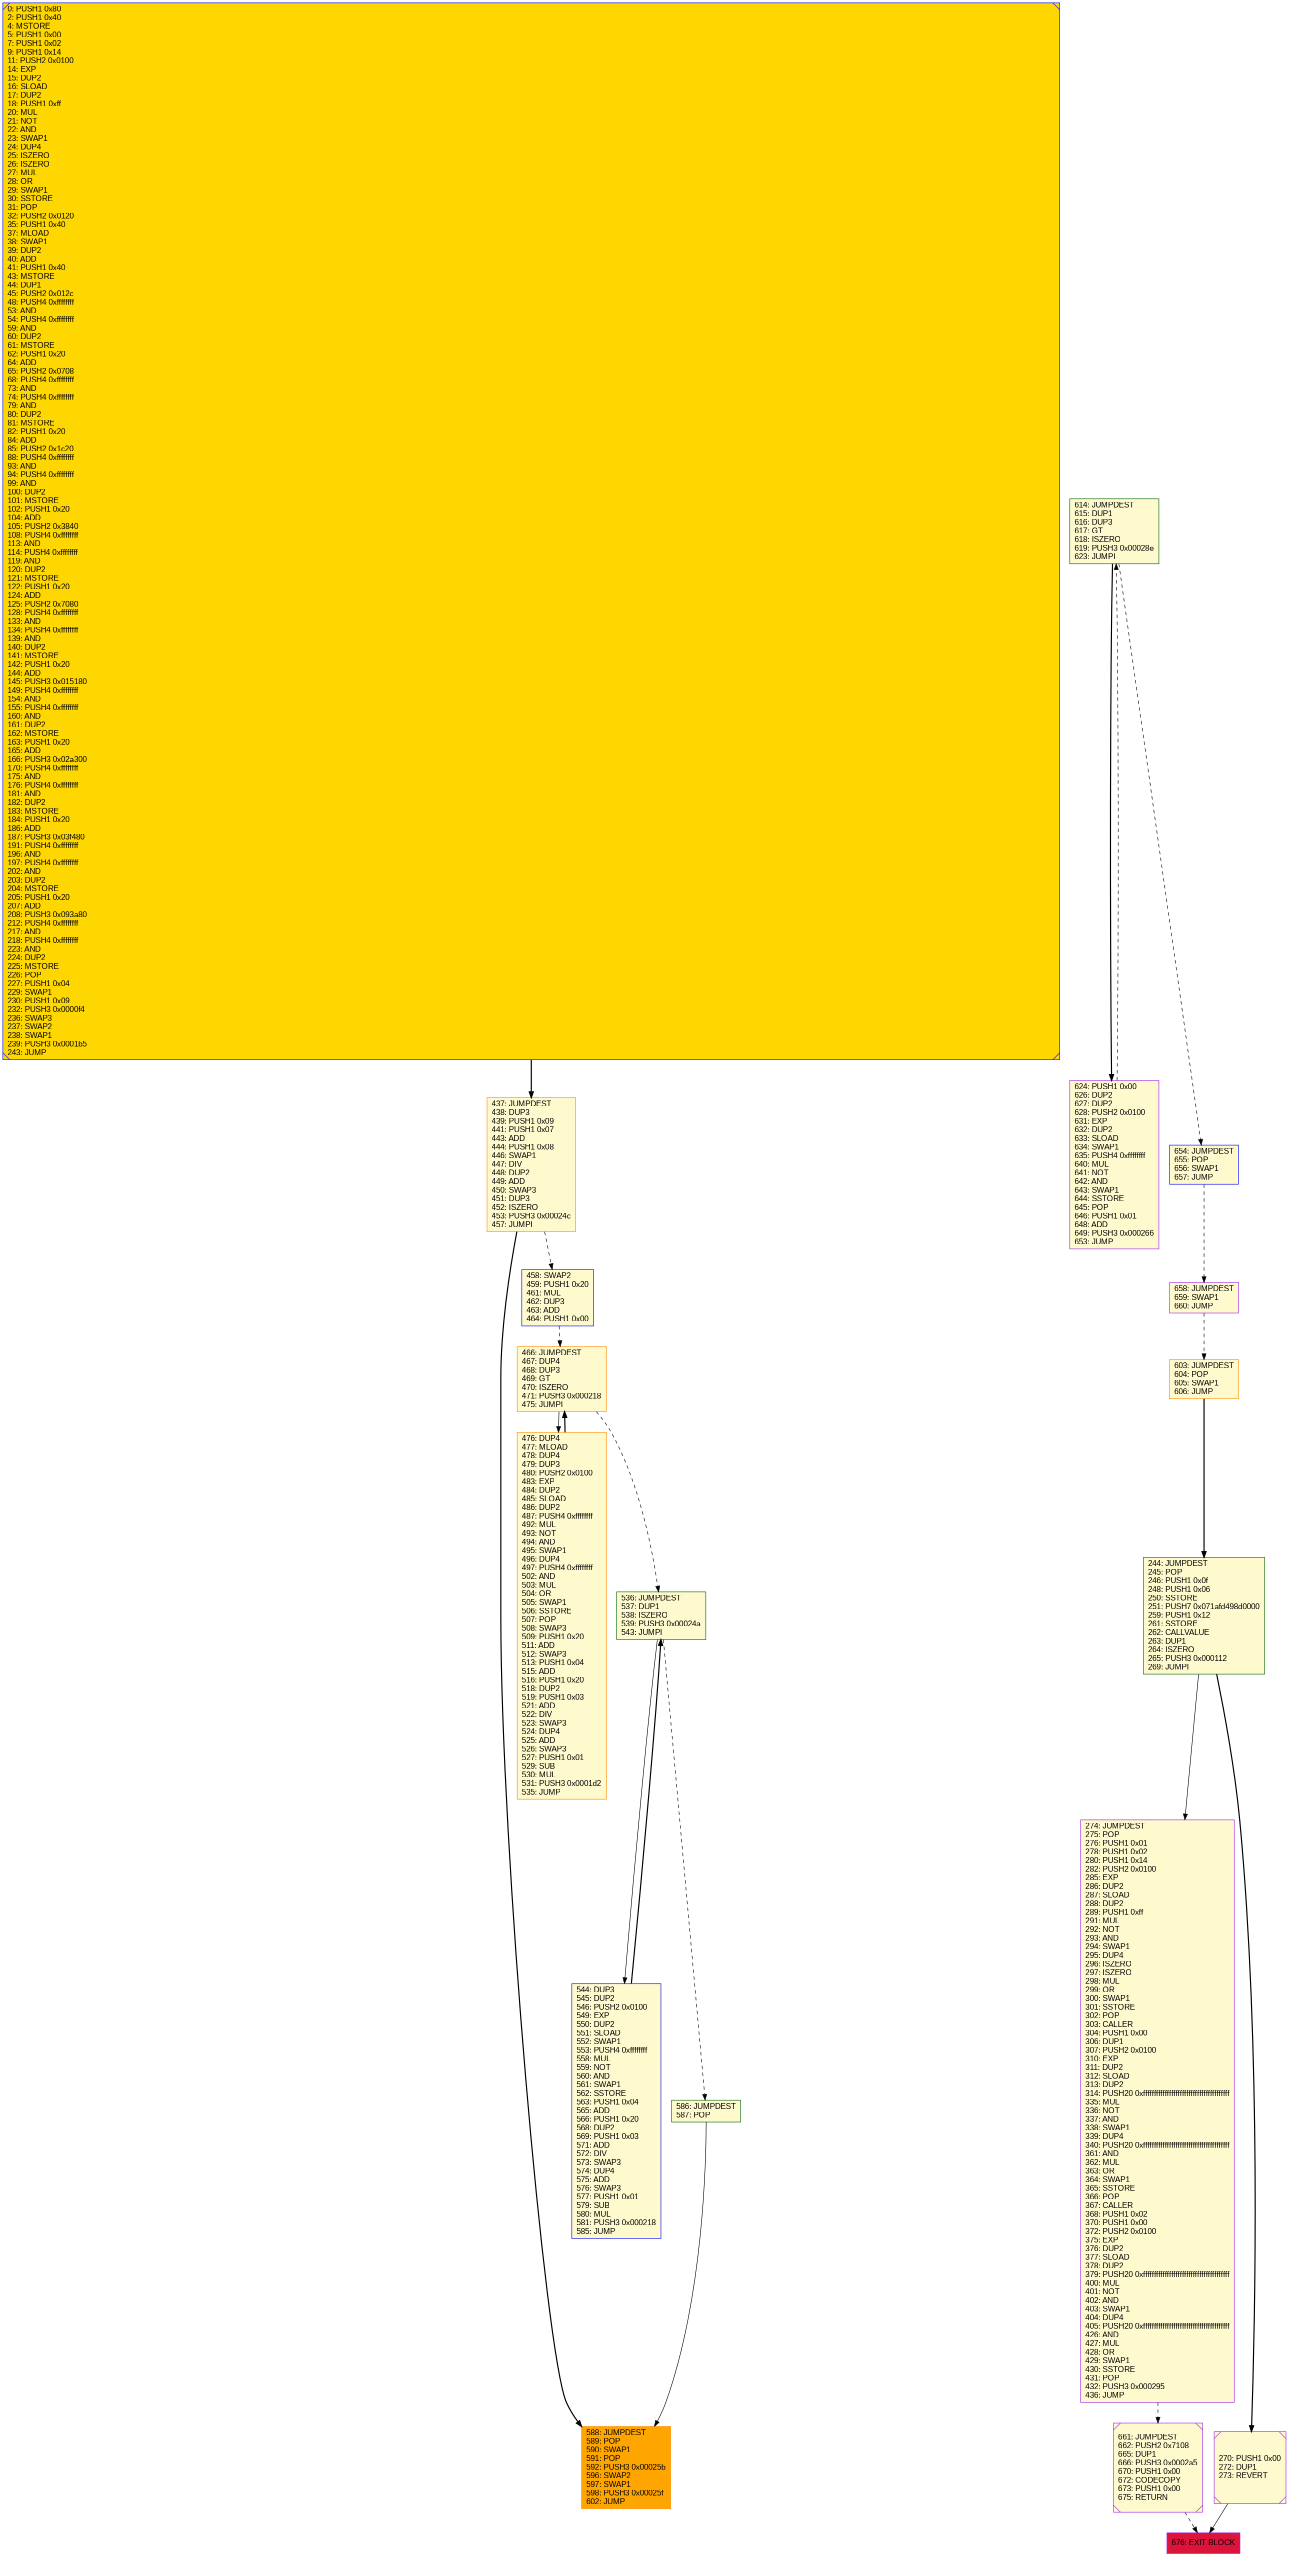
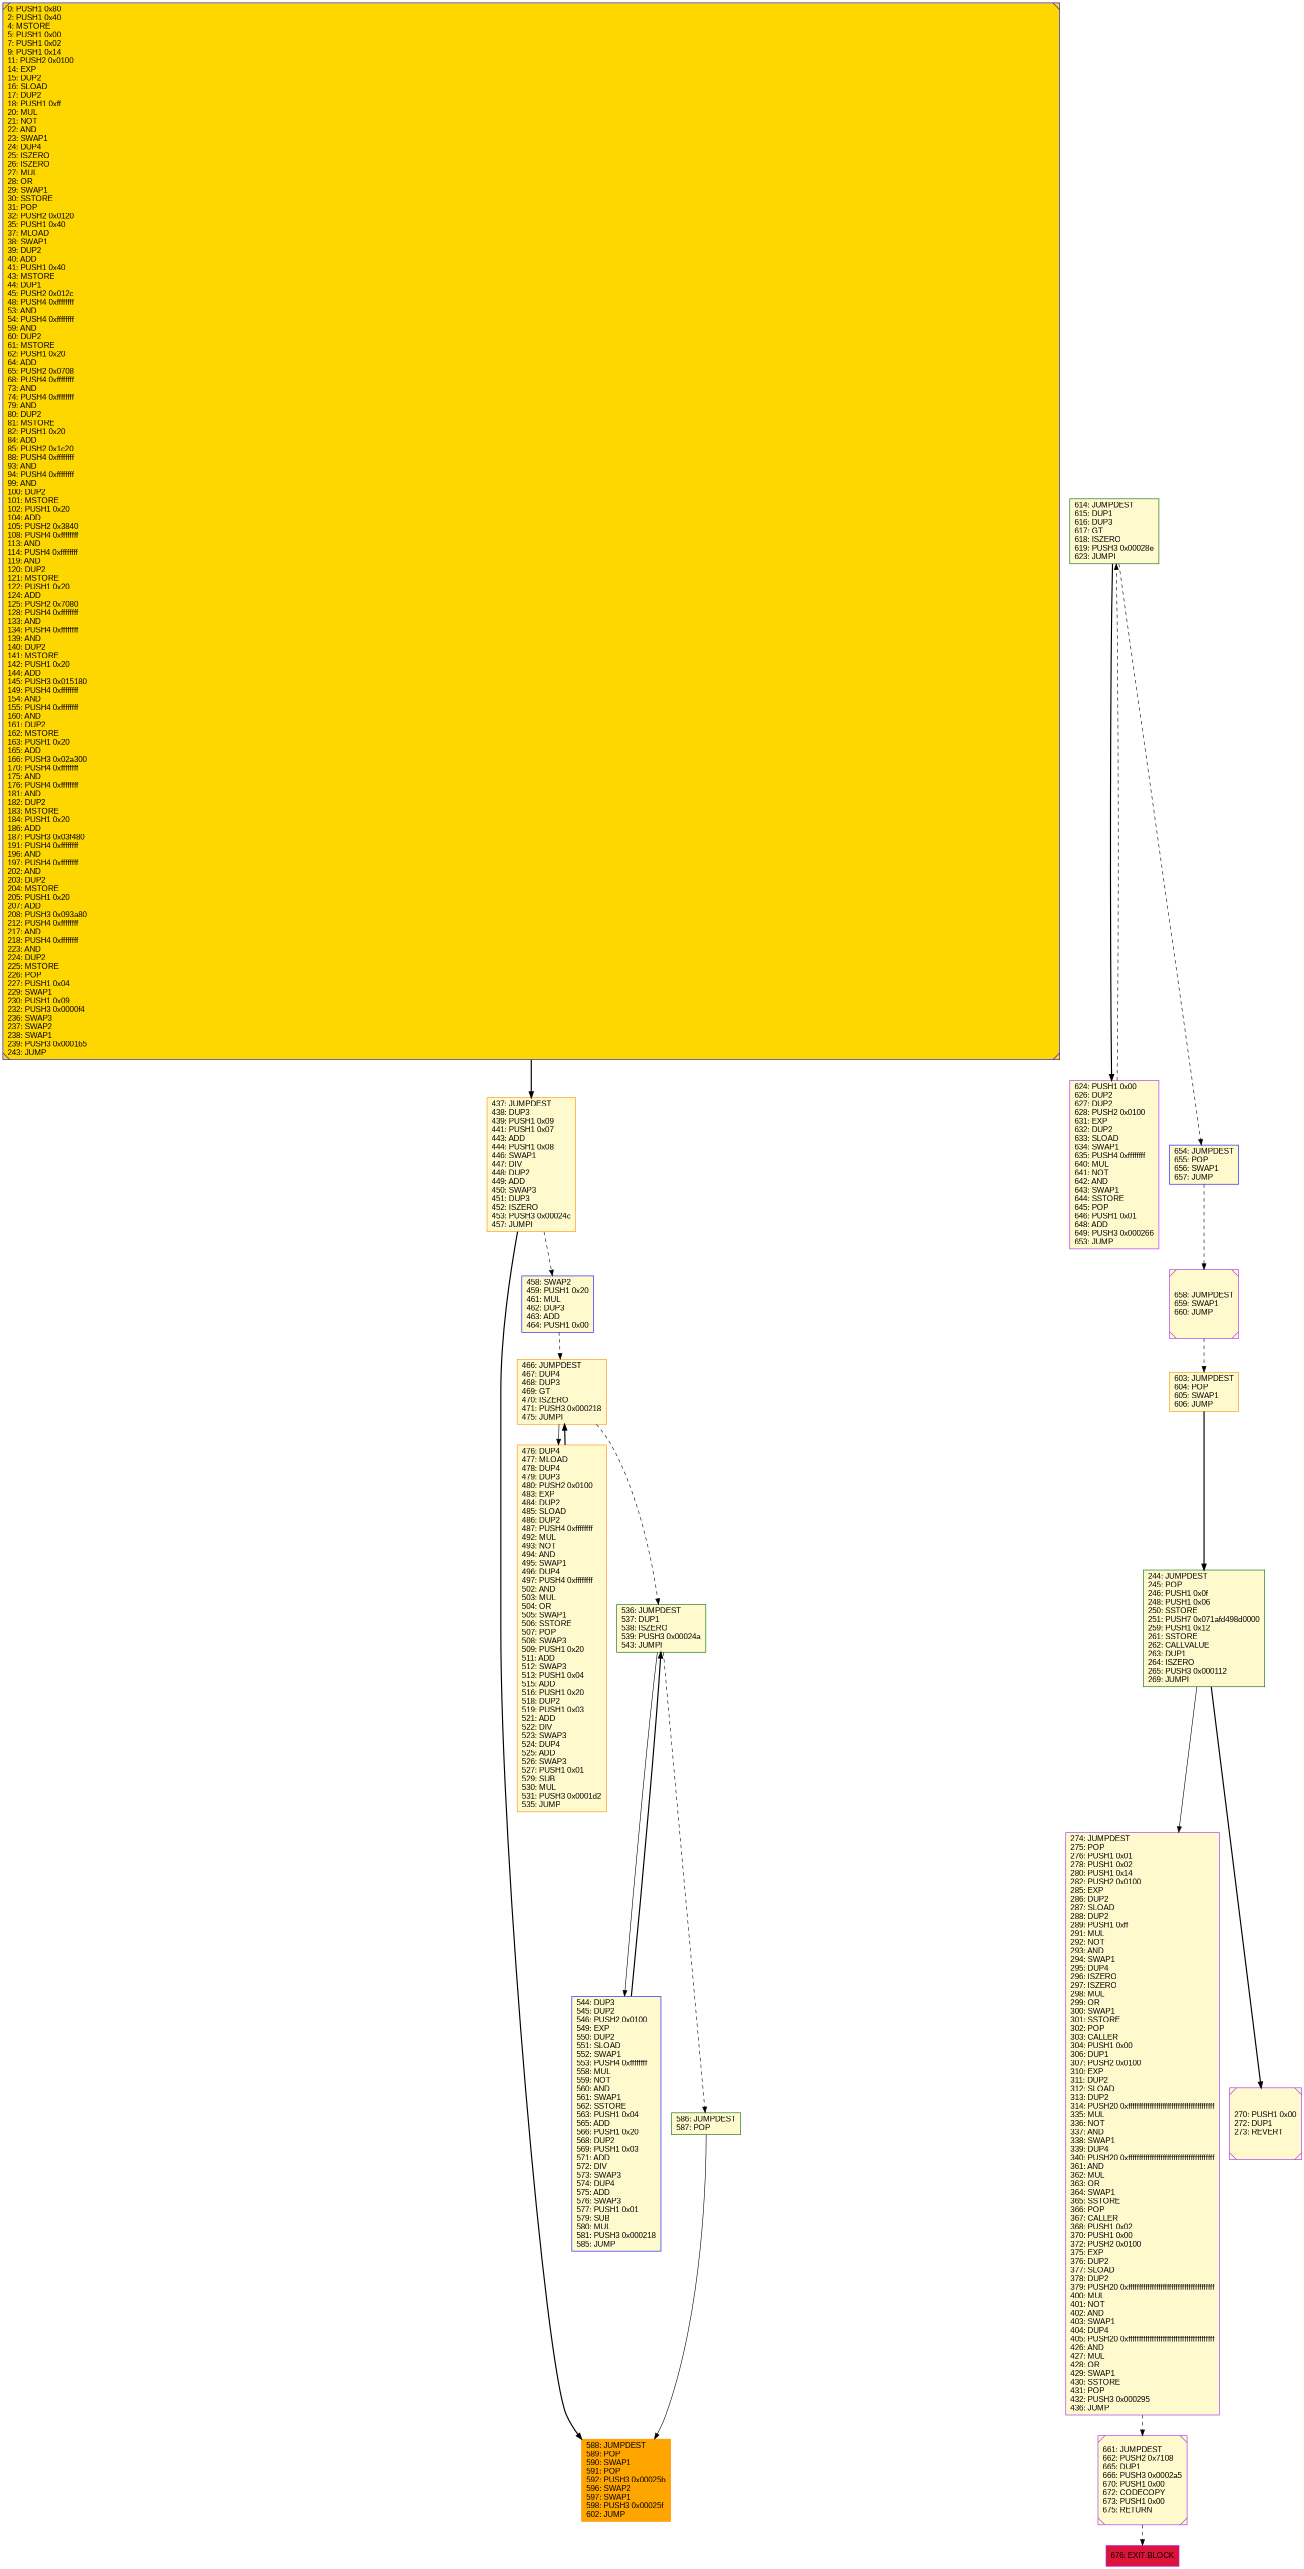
(1204, 1298) -> (1204, 1304)
(1220, 2516) -> none
